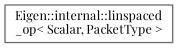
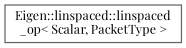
(89, 24) -> (93, 24)
